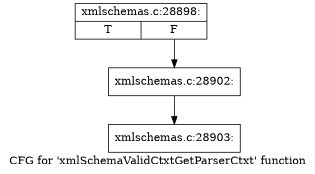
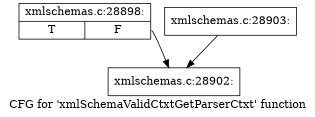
(174, 106) -> (205, 49)
